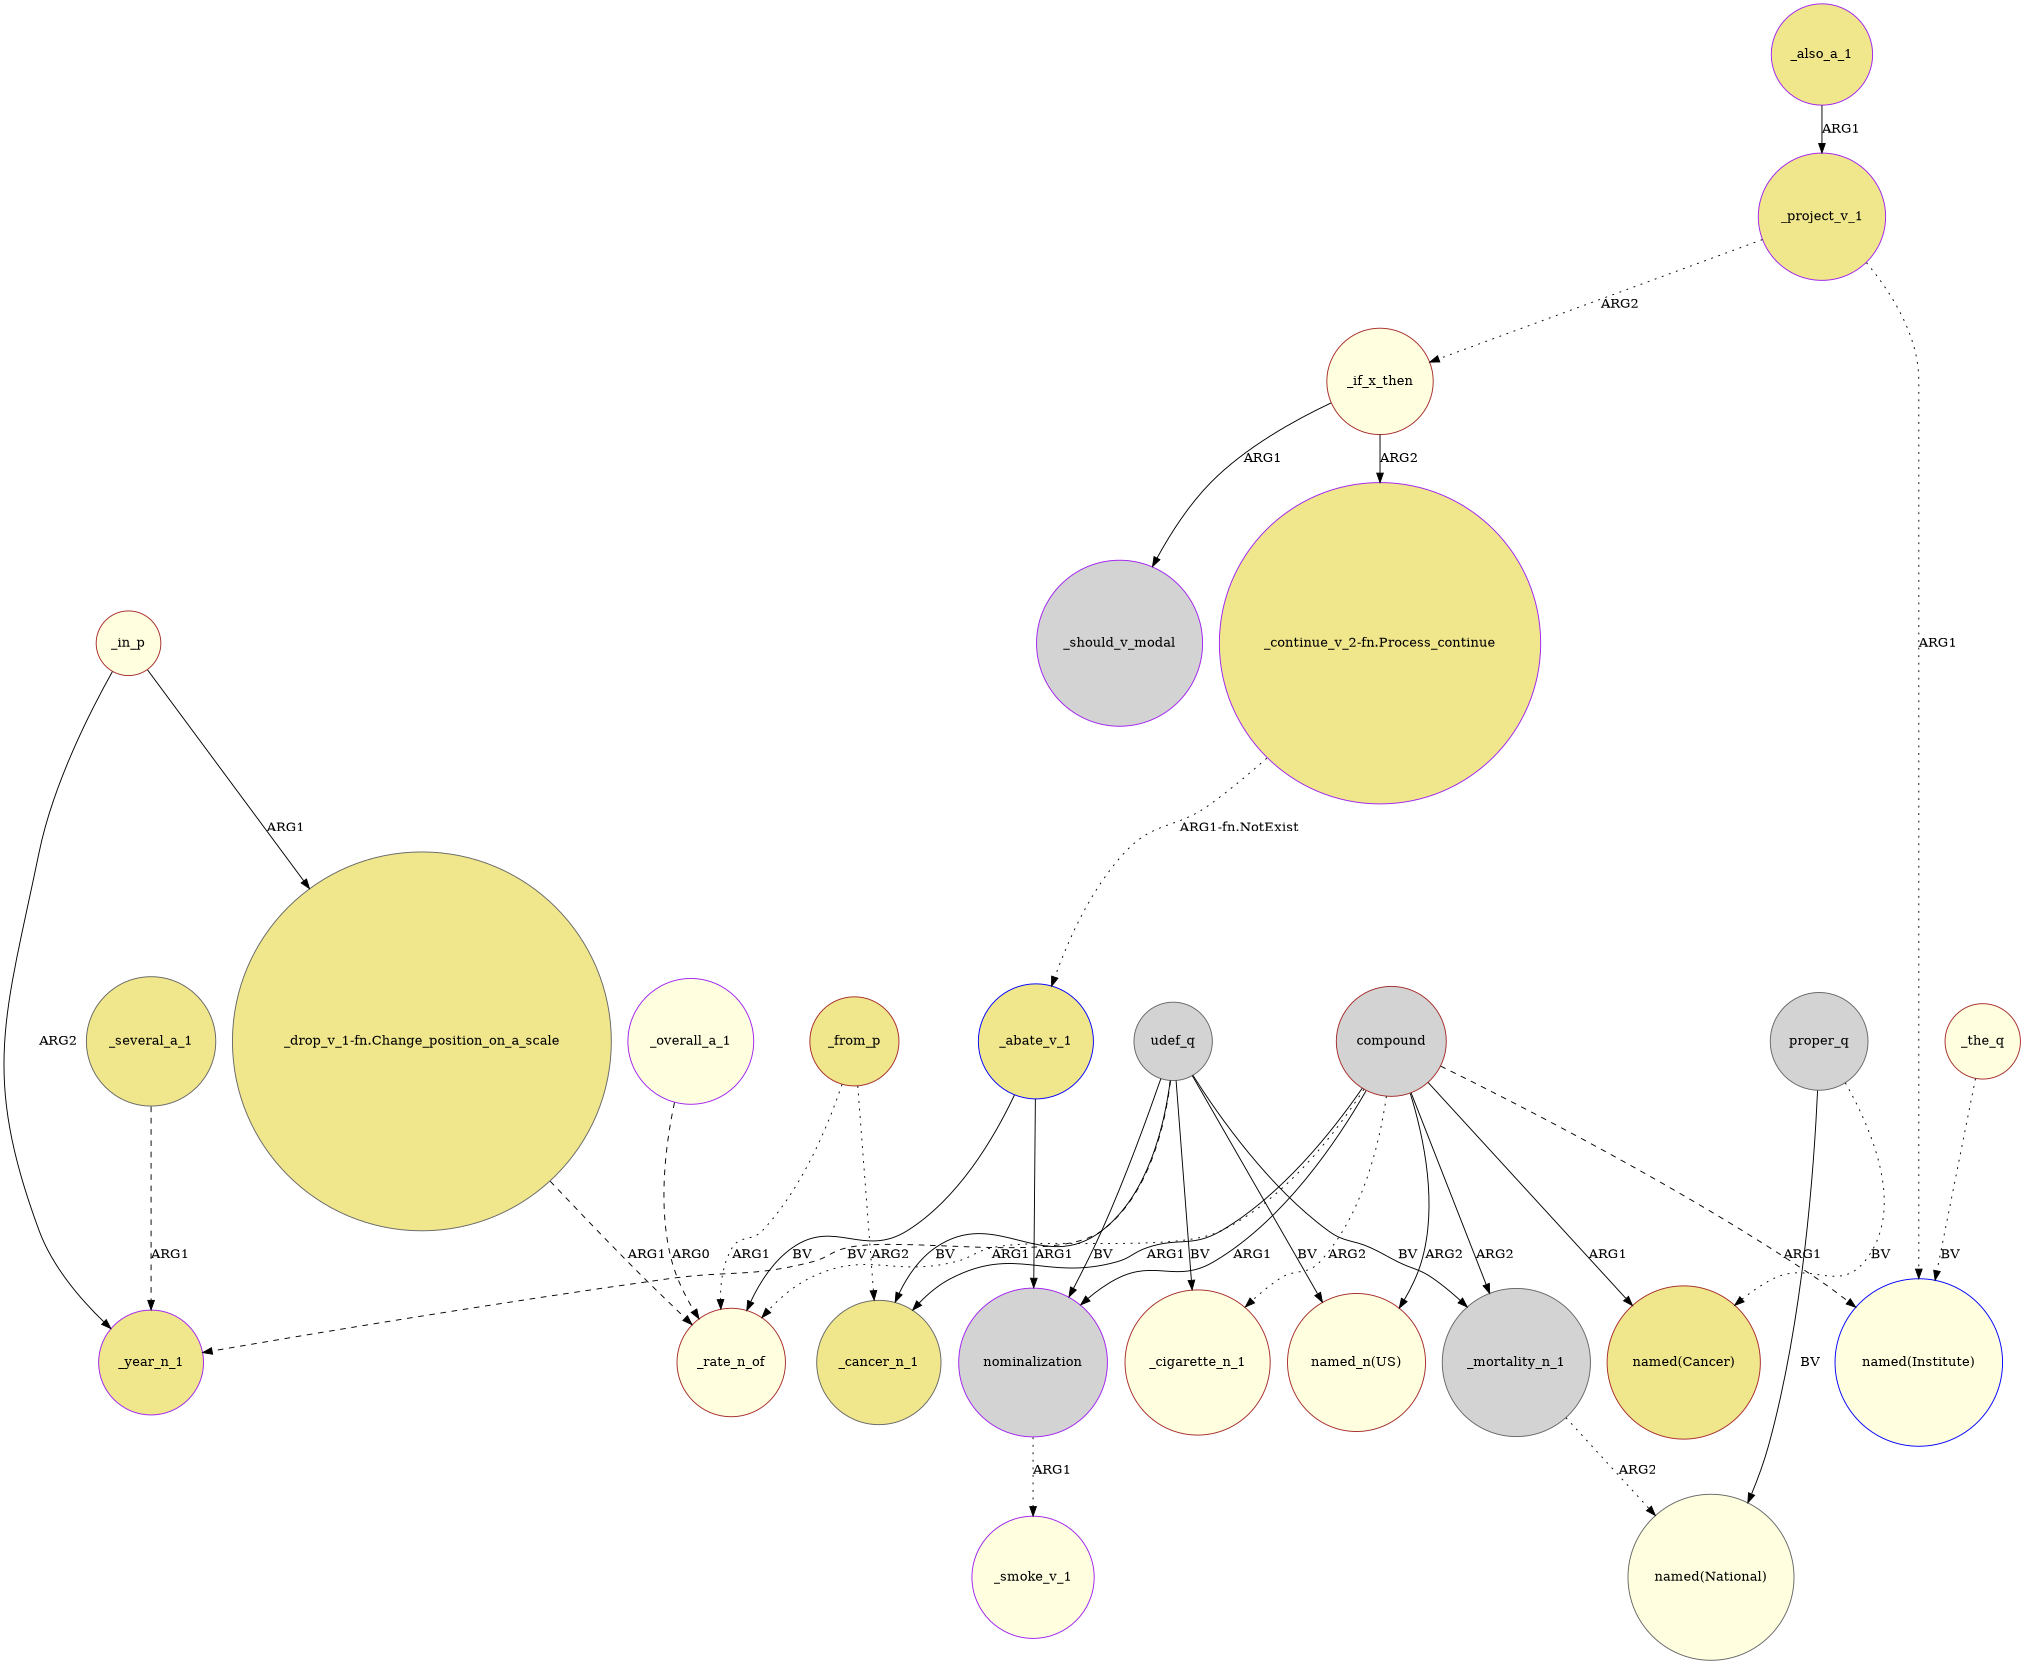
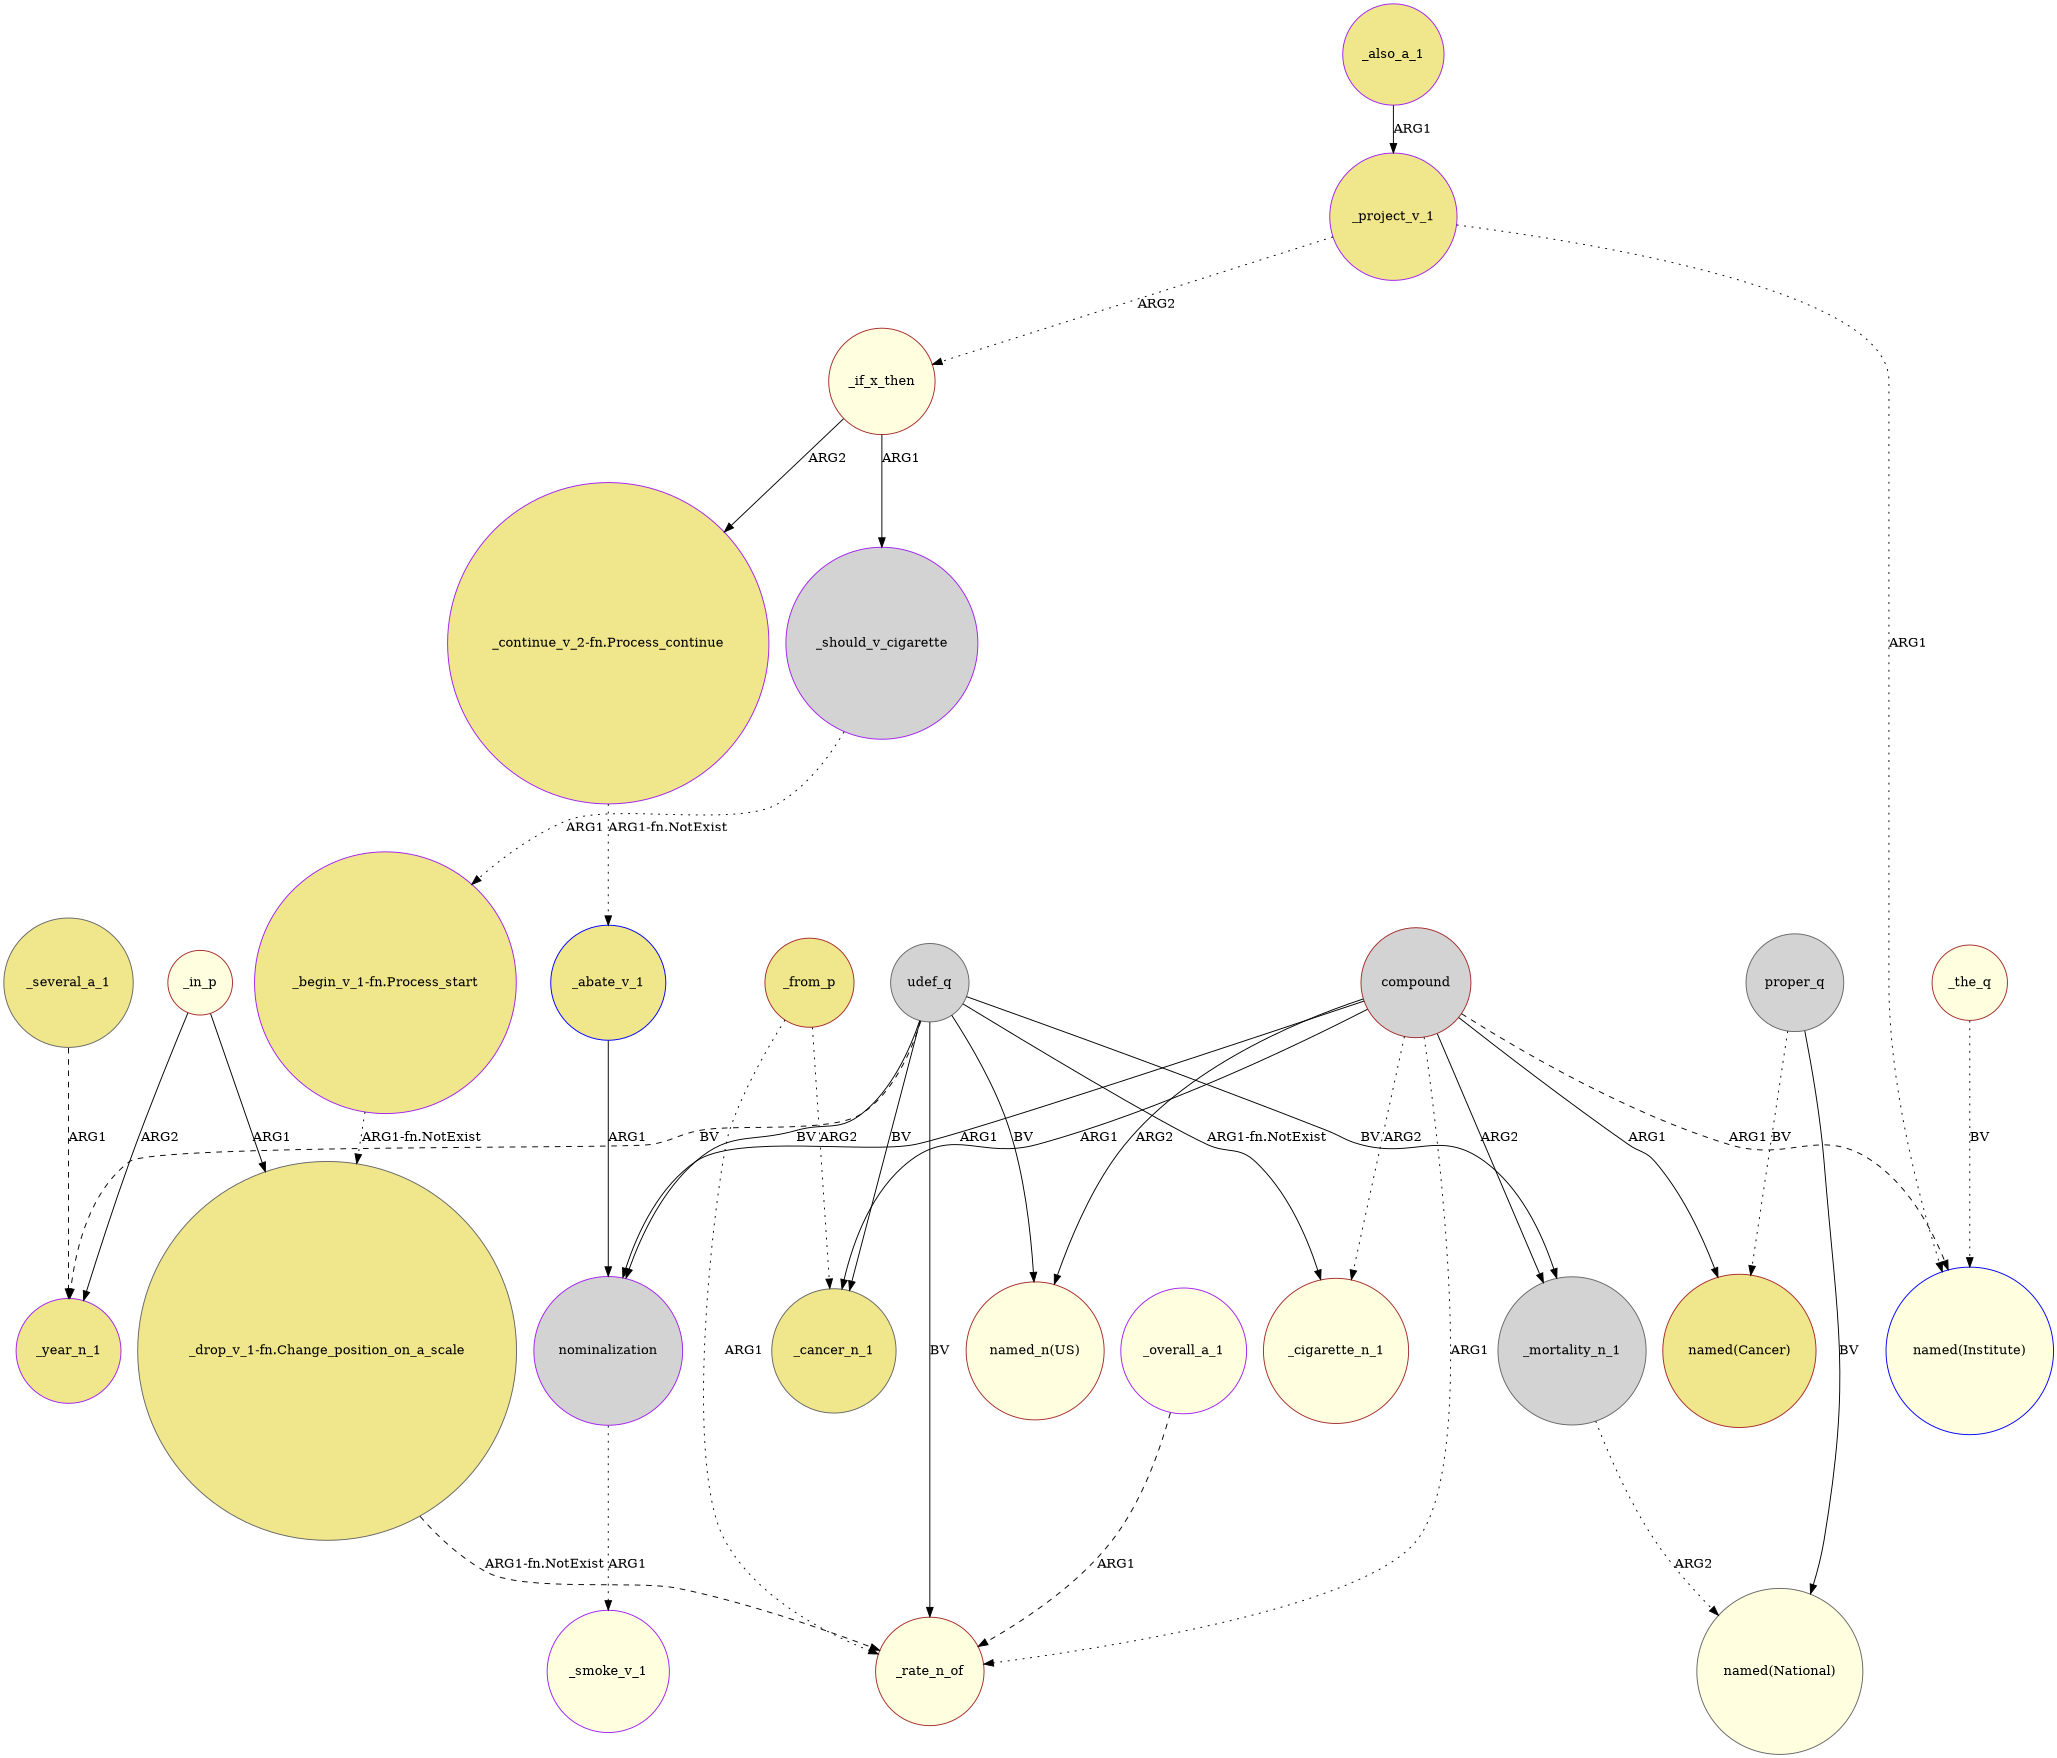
(1120, 643) -> (882, 643)
none -> (385, 983)
(901, 1234) -> (930, 1315)
(647, 1255) -> (545, 1564)
(691, 1255) -> (1116, 1564)
(1200, 1255) -> (1267, 1138)
